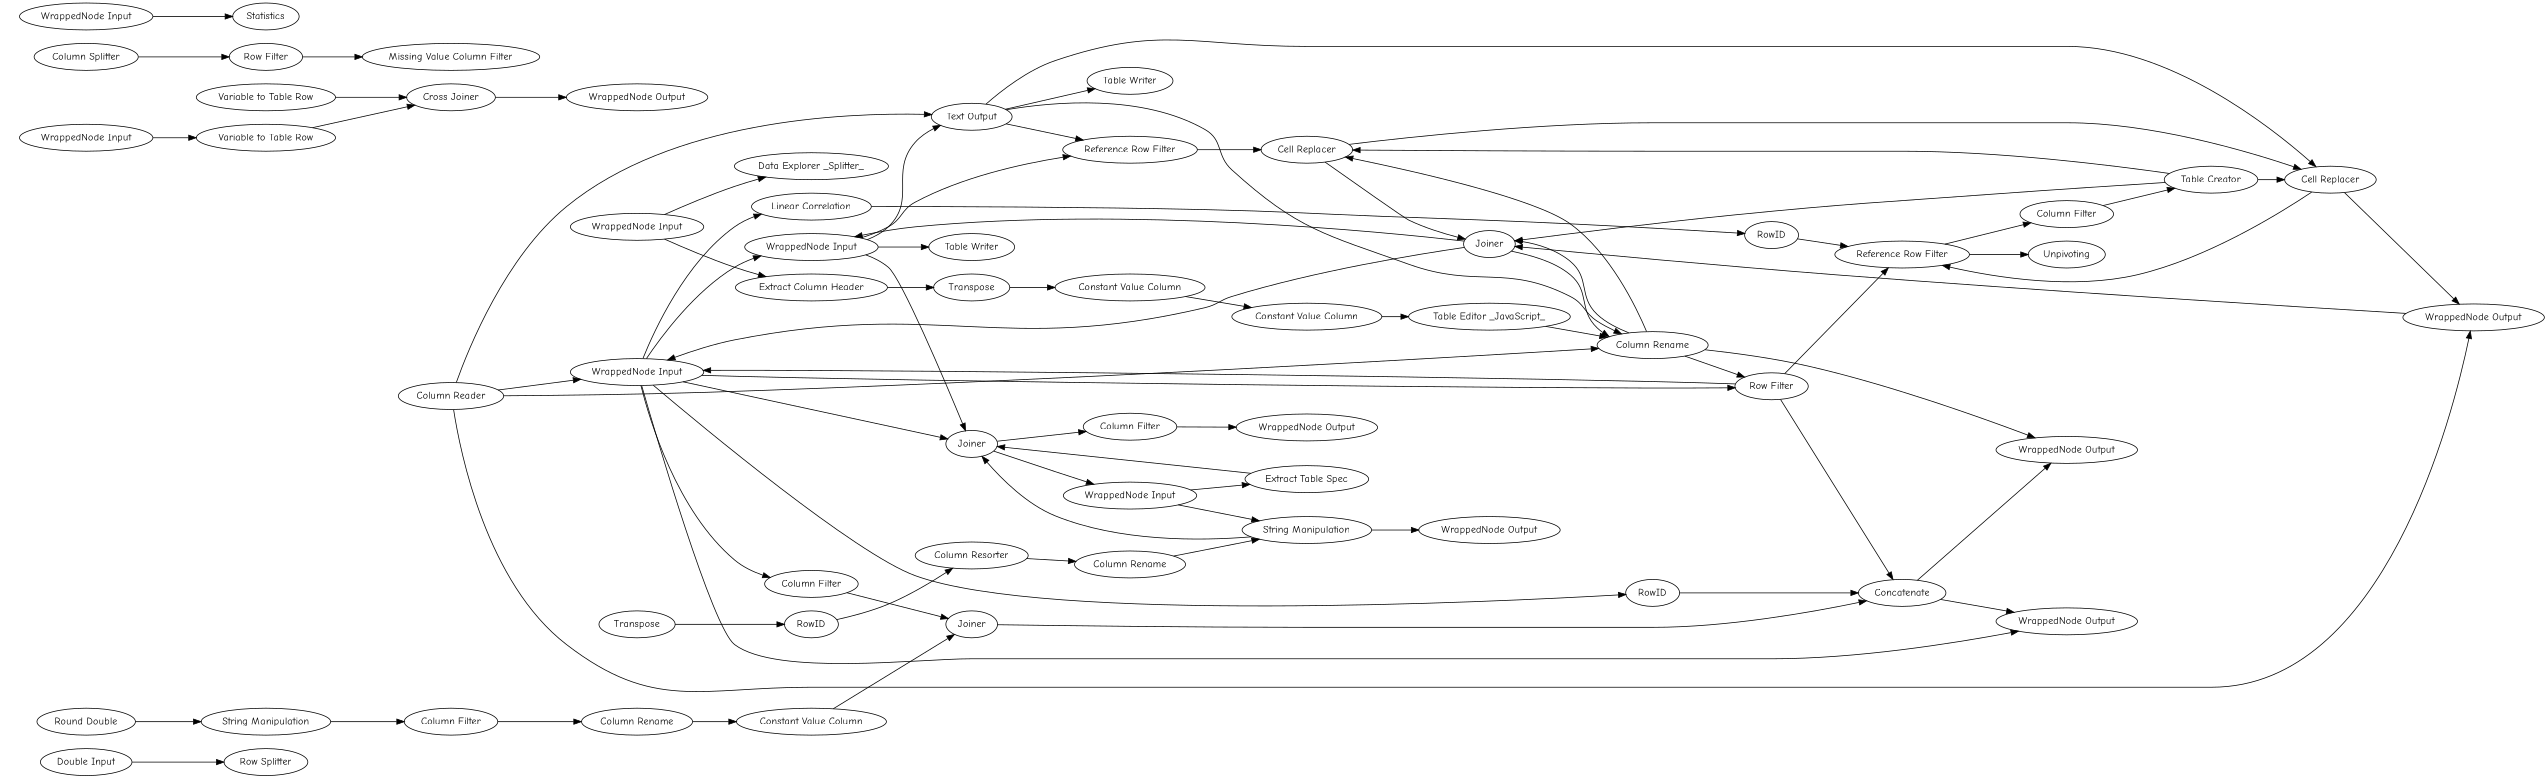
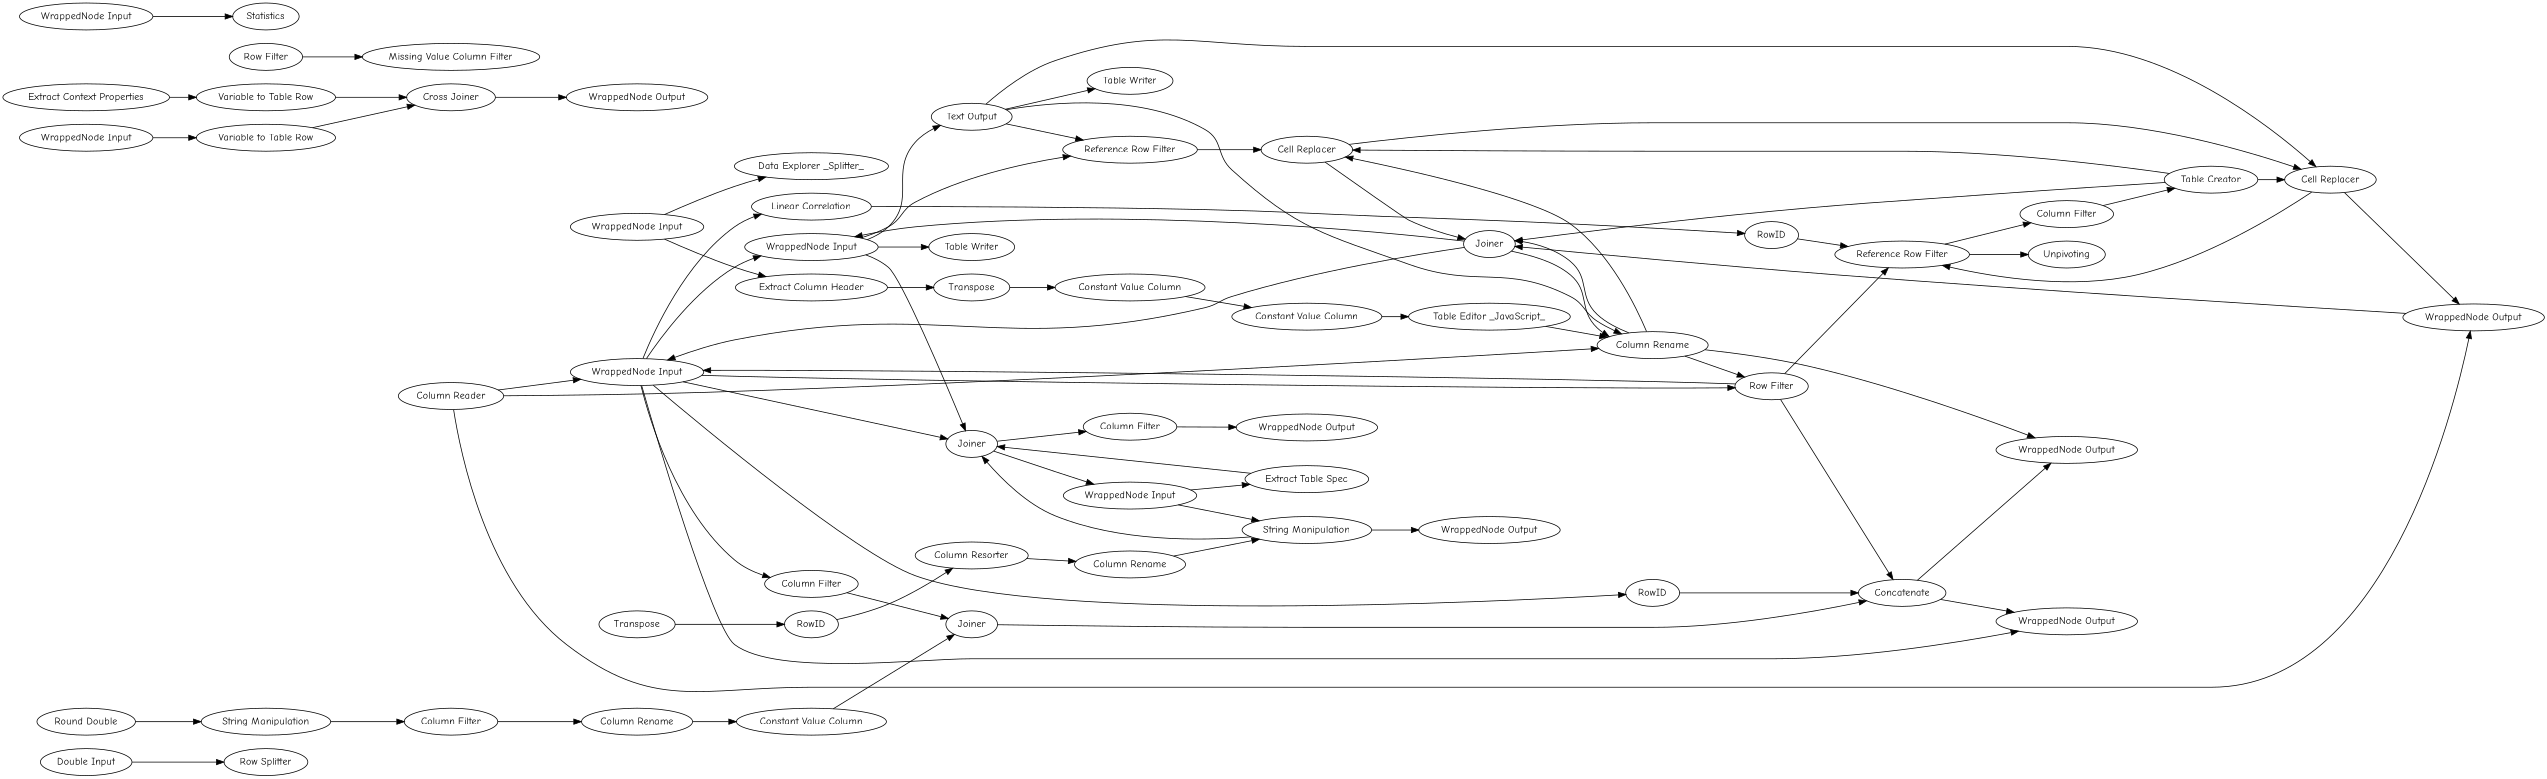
(86, 57) -> none
none -> (86, 97)
(638, 164) -> none
